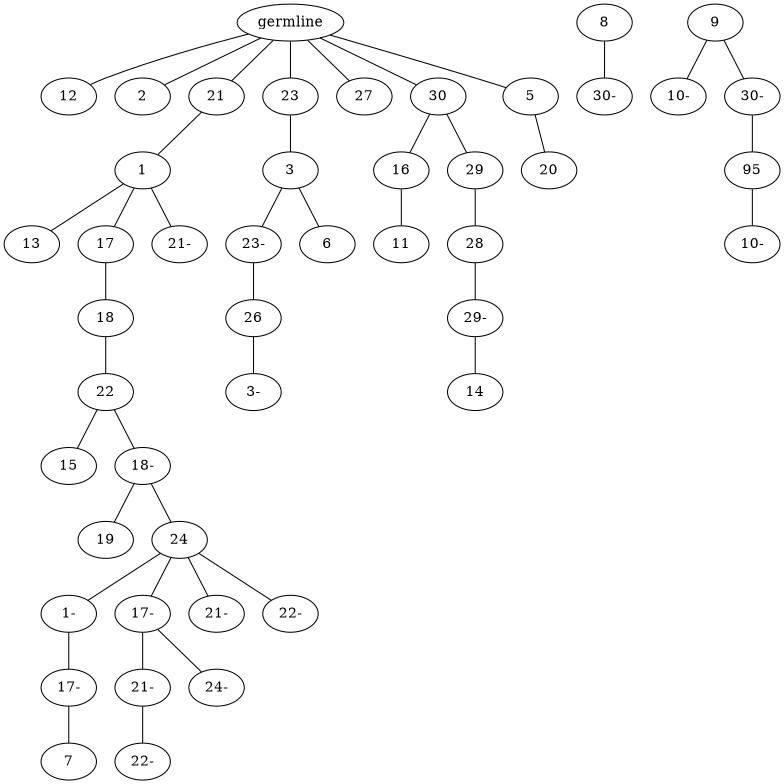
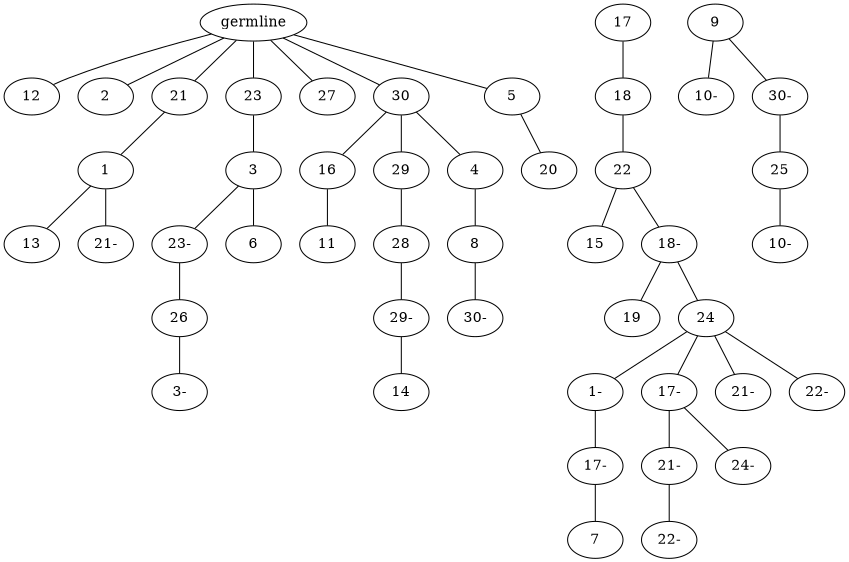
none -> (475, 170)
(752, 170) -> (780, 170)
(124, 207) -> none
